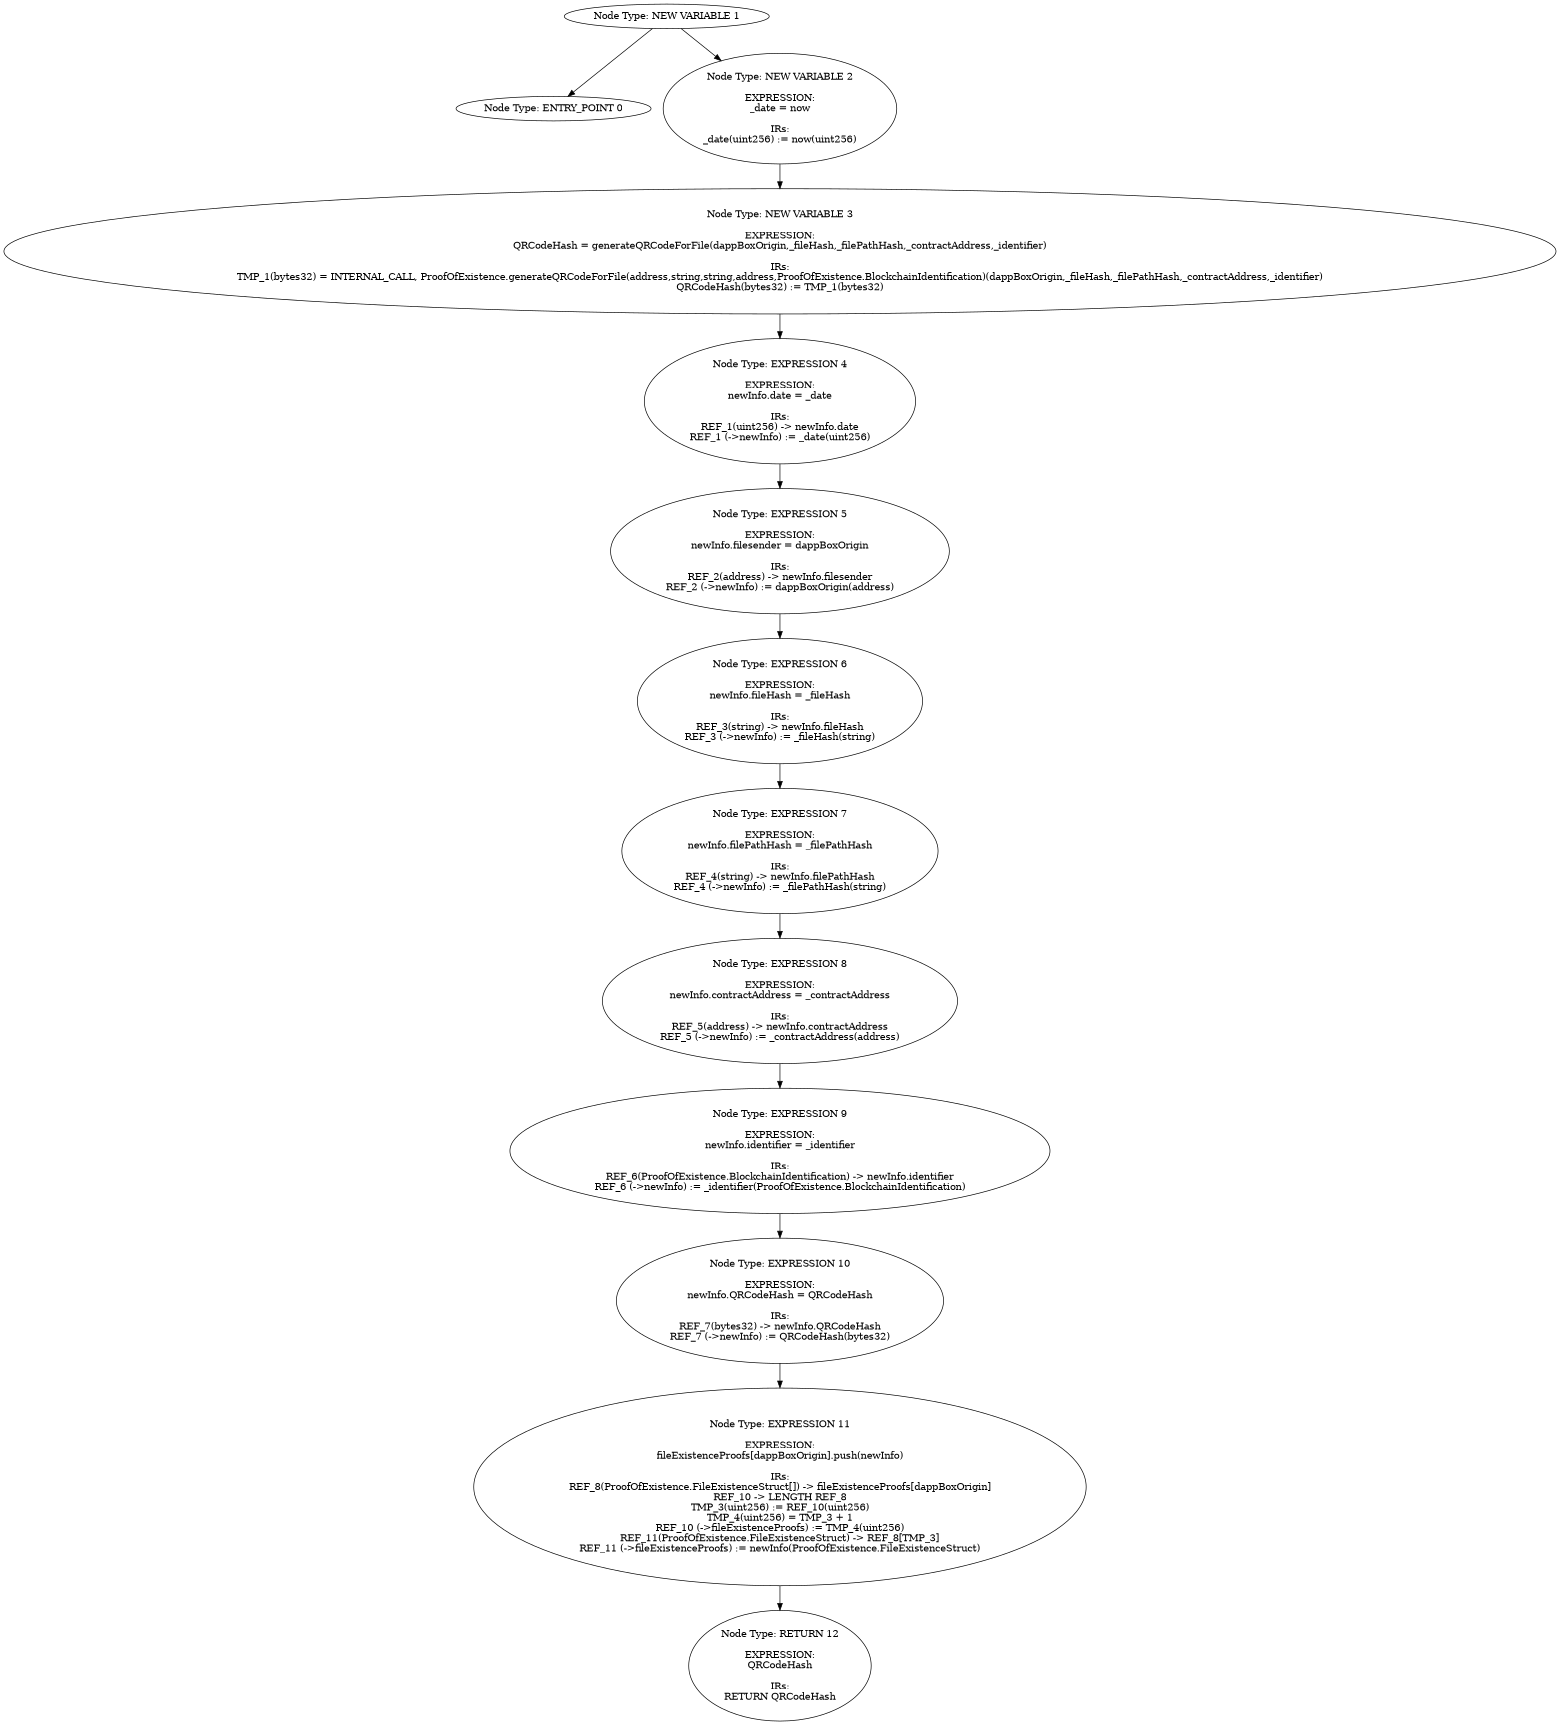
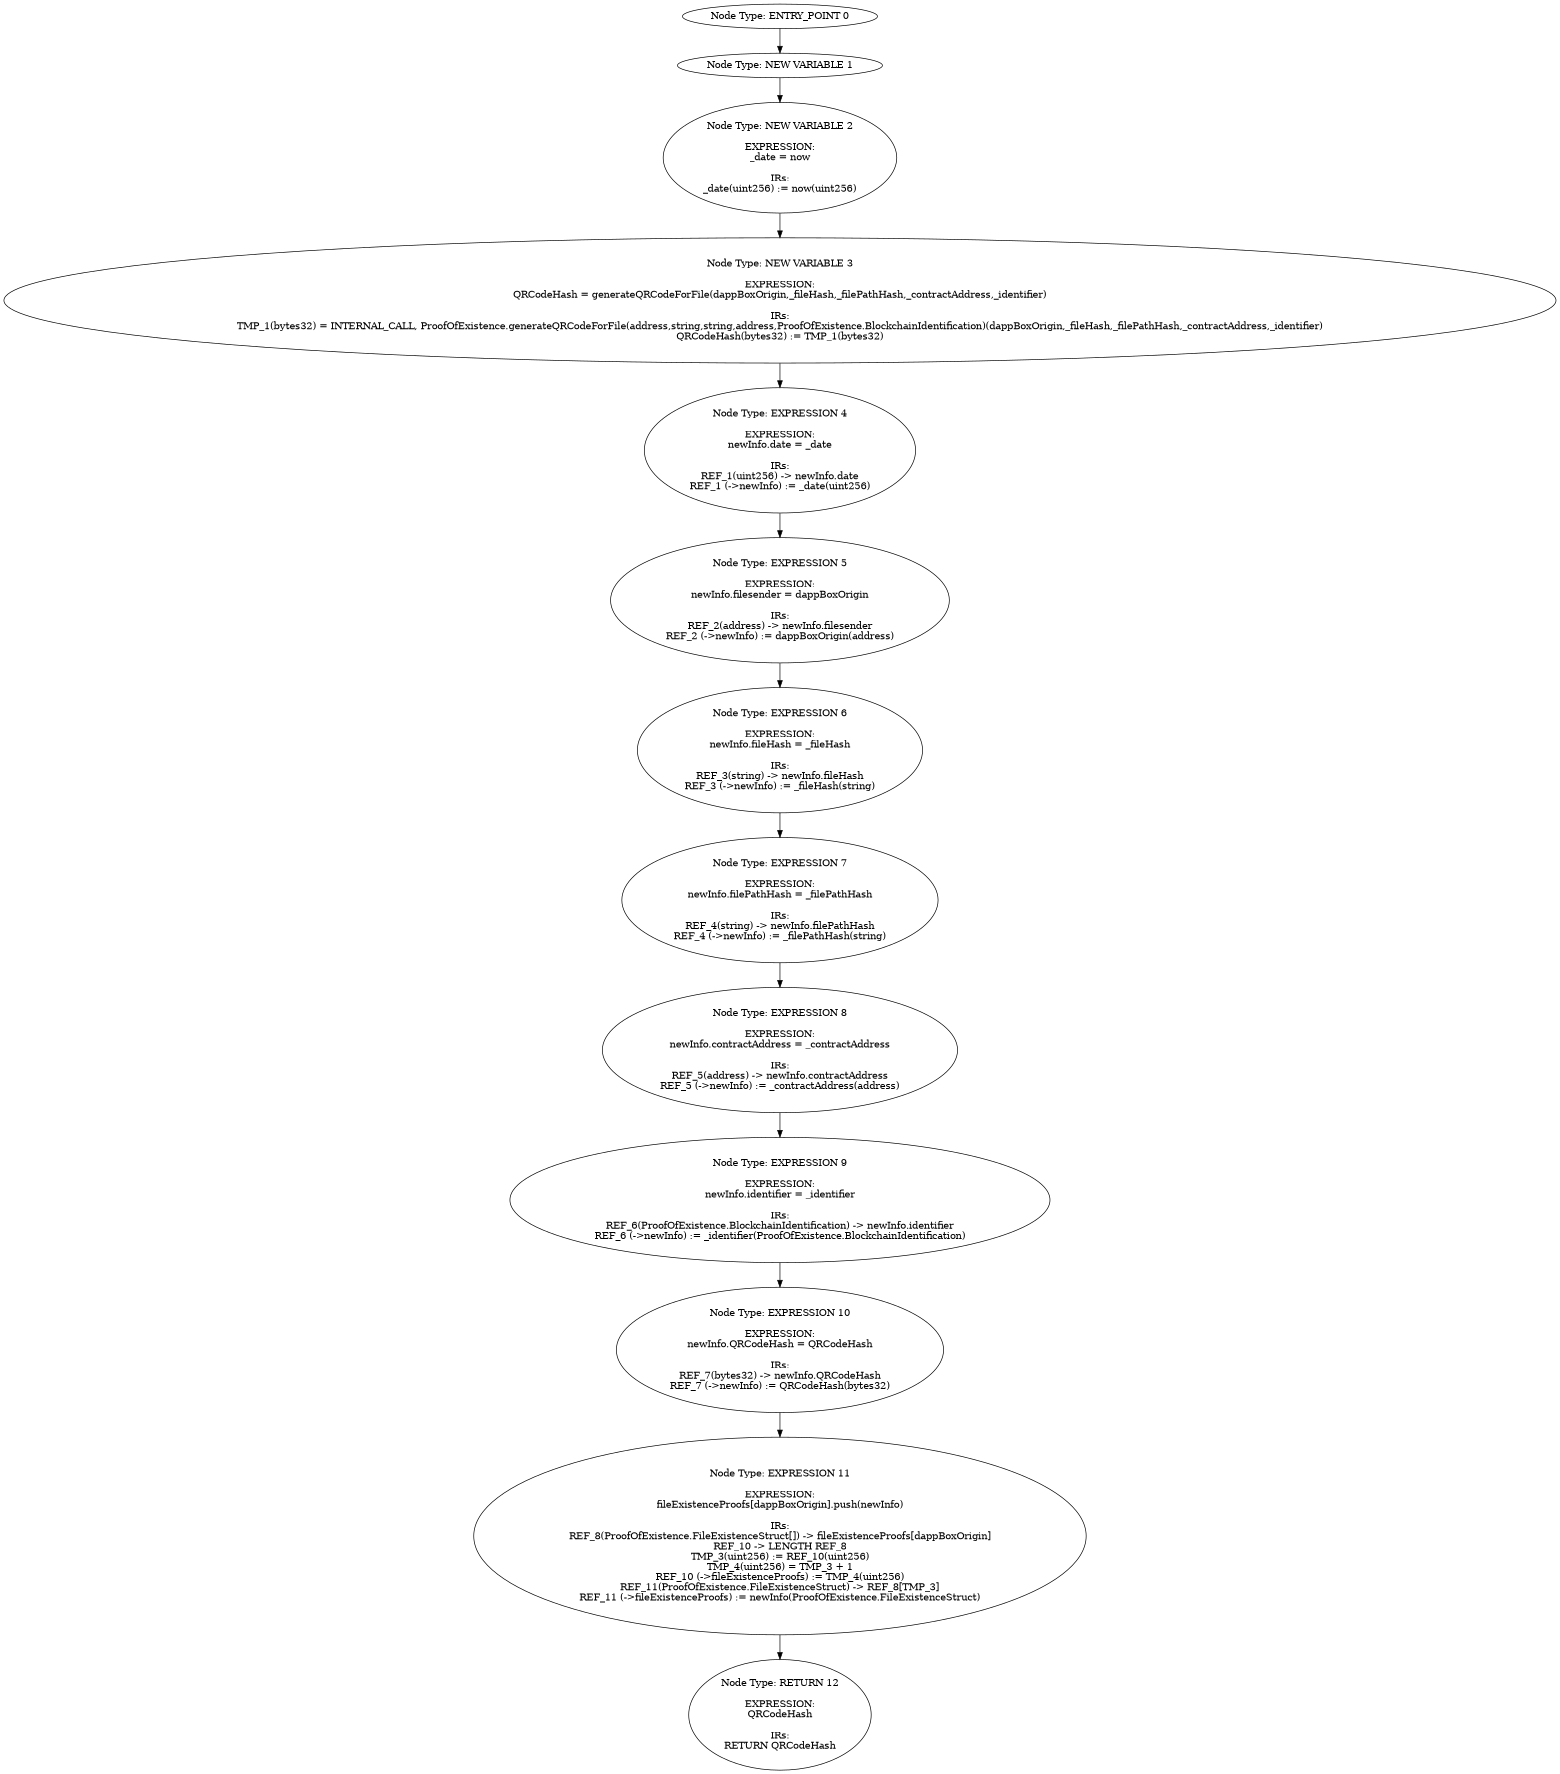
(613, 60) -> (780, 38)
